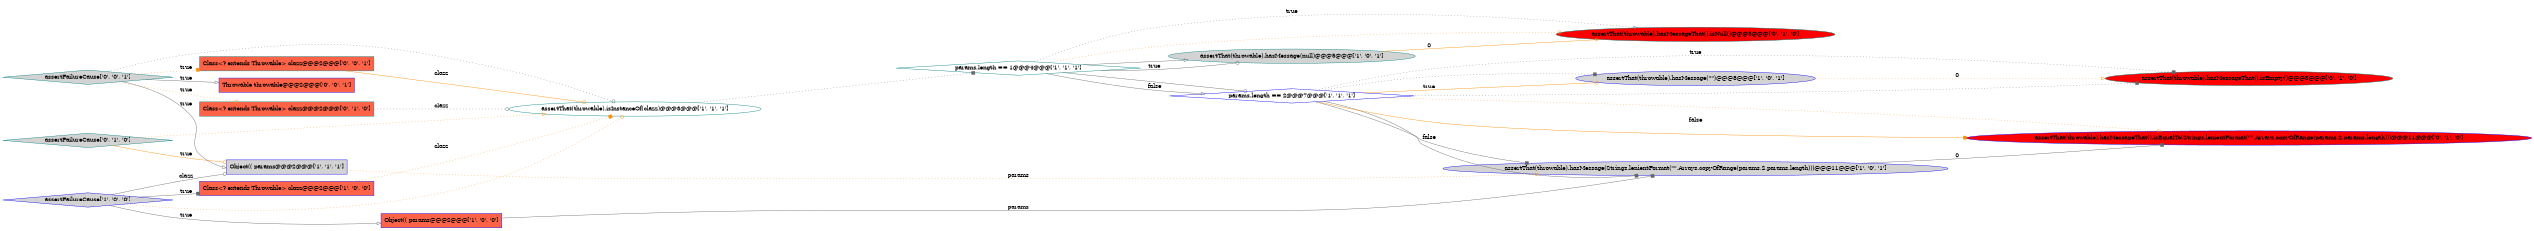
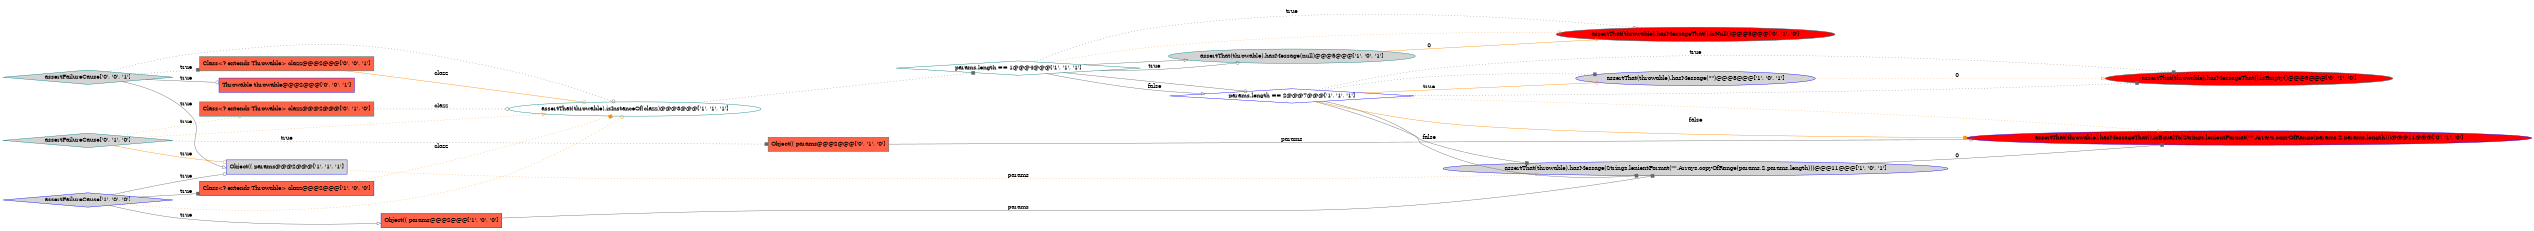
(165, 72) -> (165, 72)
(180, 81) -> (180, 81)
(175, 92) -> (178, 126)
none -> (828, 144)
(186, 176) -> (186, 176)
